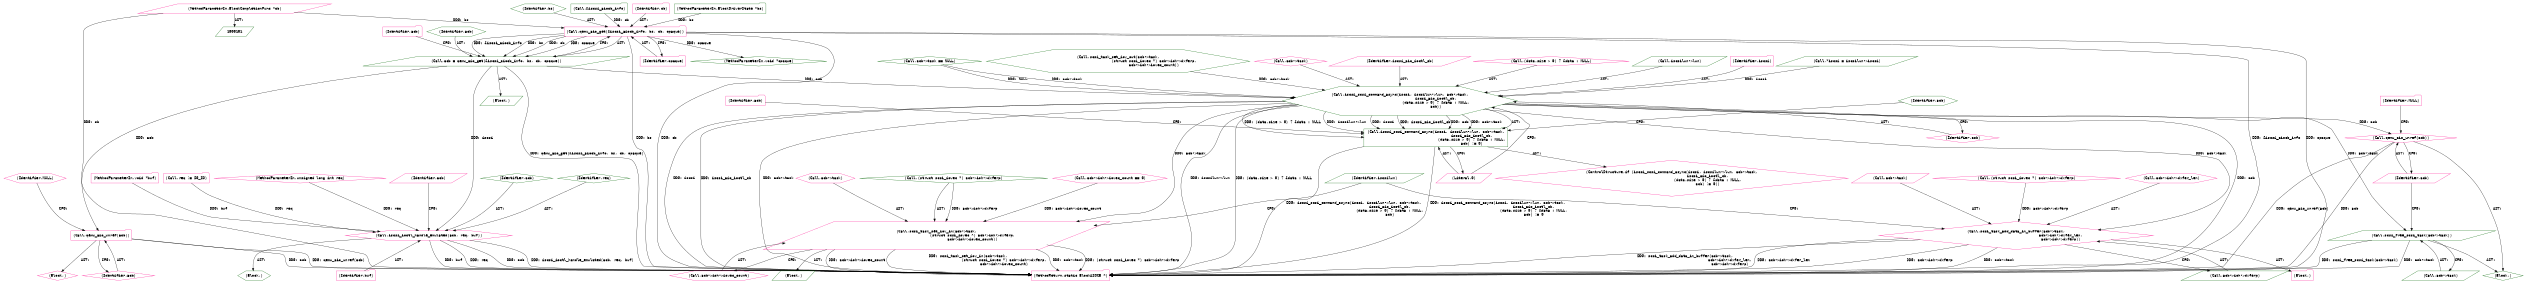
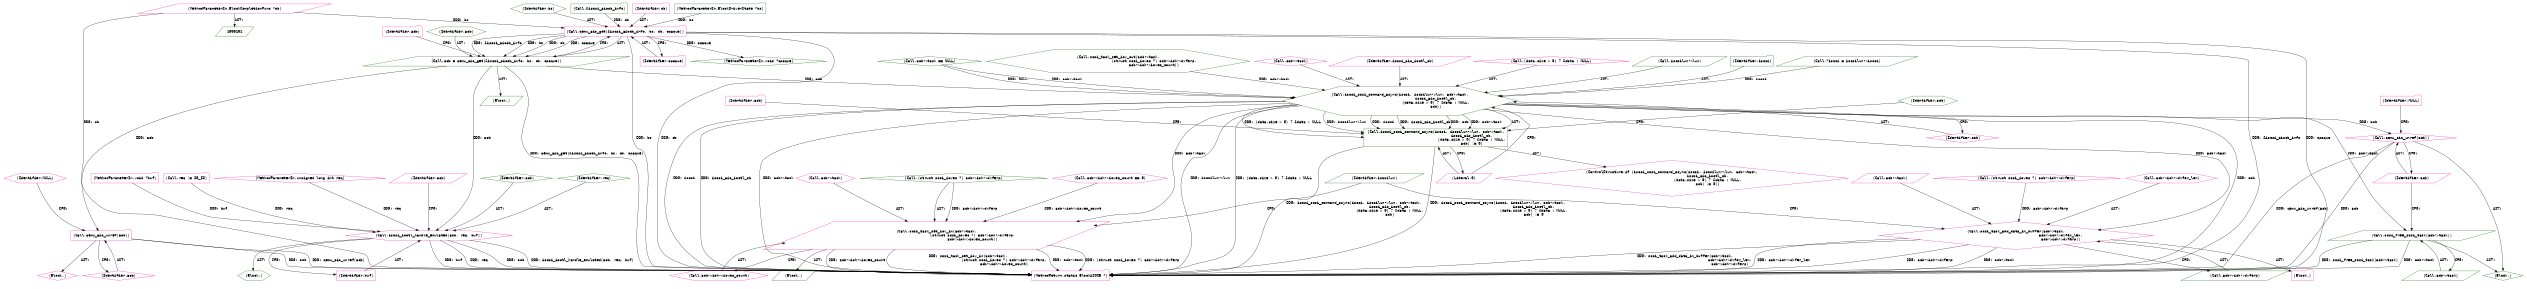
(1752, 61) -> (1752, 61)
(482, 138) -> (482, 138)
none -> (284, 249)
